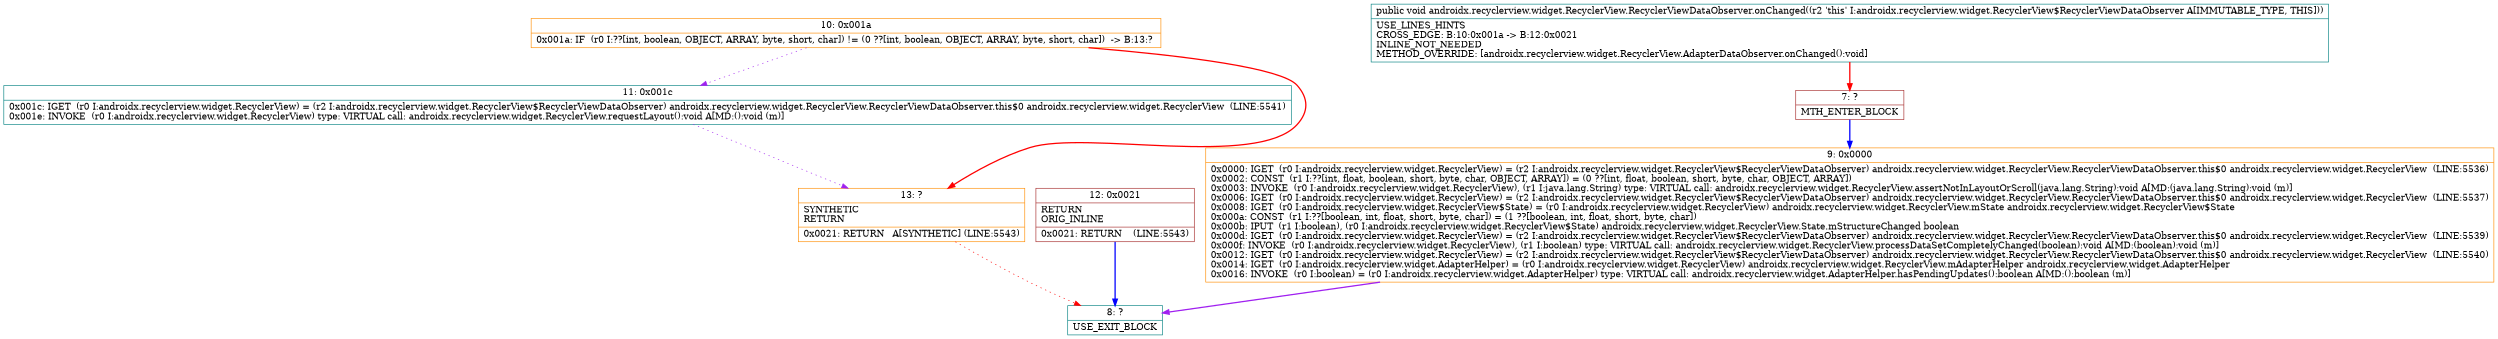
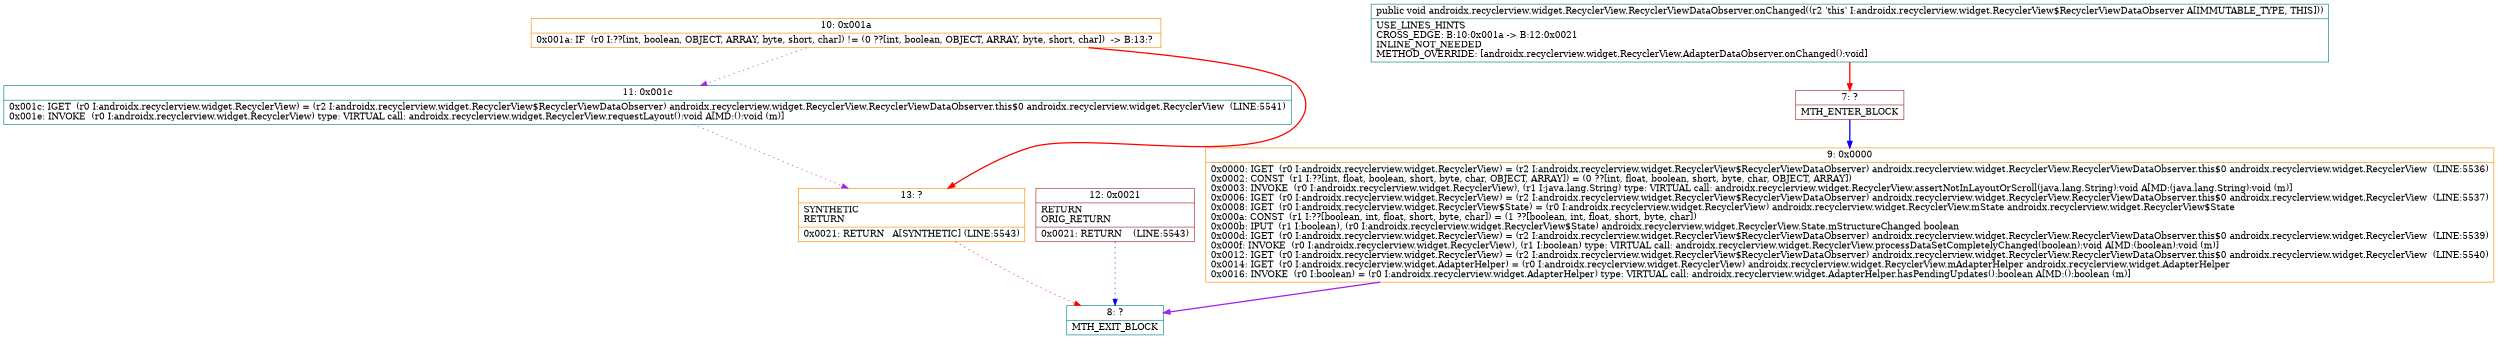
(1073, 219) -> (1076, 219)
(1115, 271) -> (1115, 271)
(1115, 327) -> (1115, 327)
